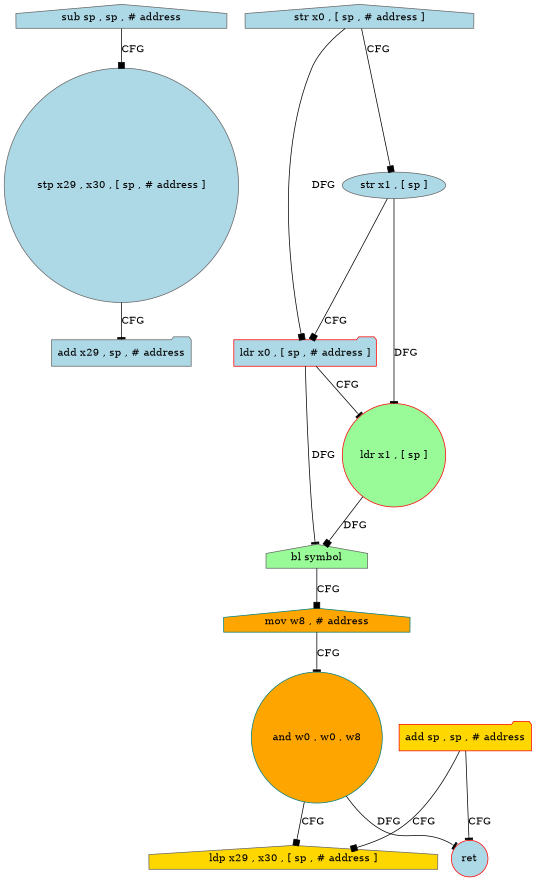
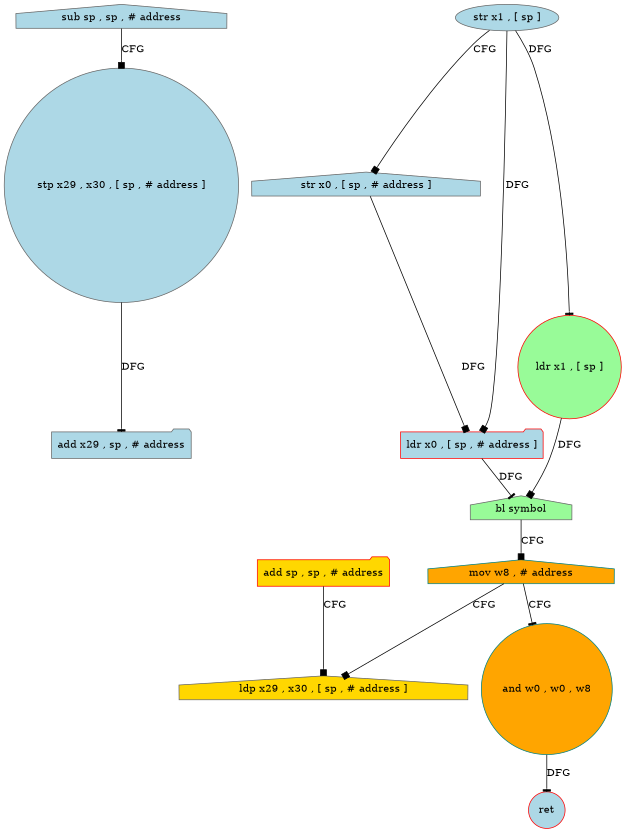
(376, 97) -> (429, 95)
(133, 321) -> (134, 367)
(336, 321) -> (518, 185)
(337, 390) -> none
(467, 794) -> none
(301, 820) -> (427, 628)
